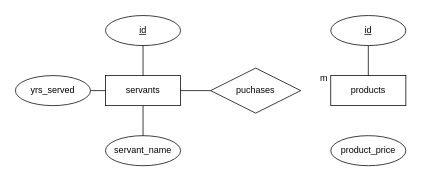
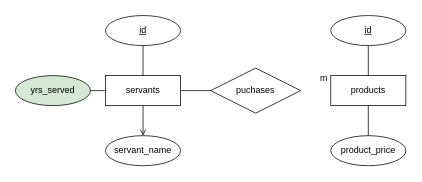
(53, 90) -> (53, 90)
none -> (368, 120)
(143, 131) -> (143, 131)
